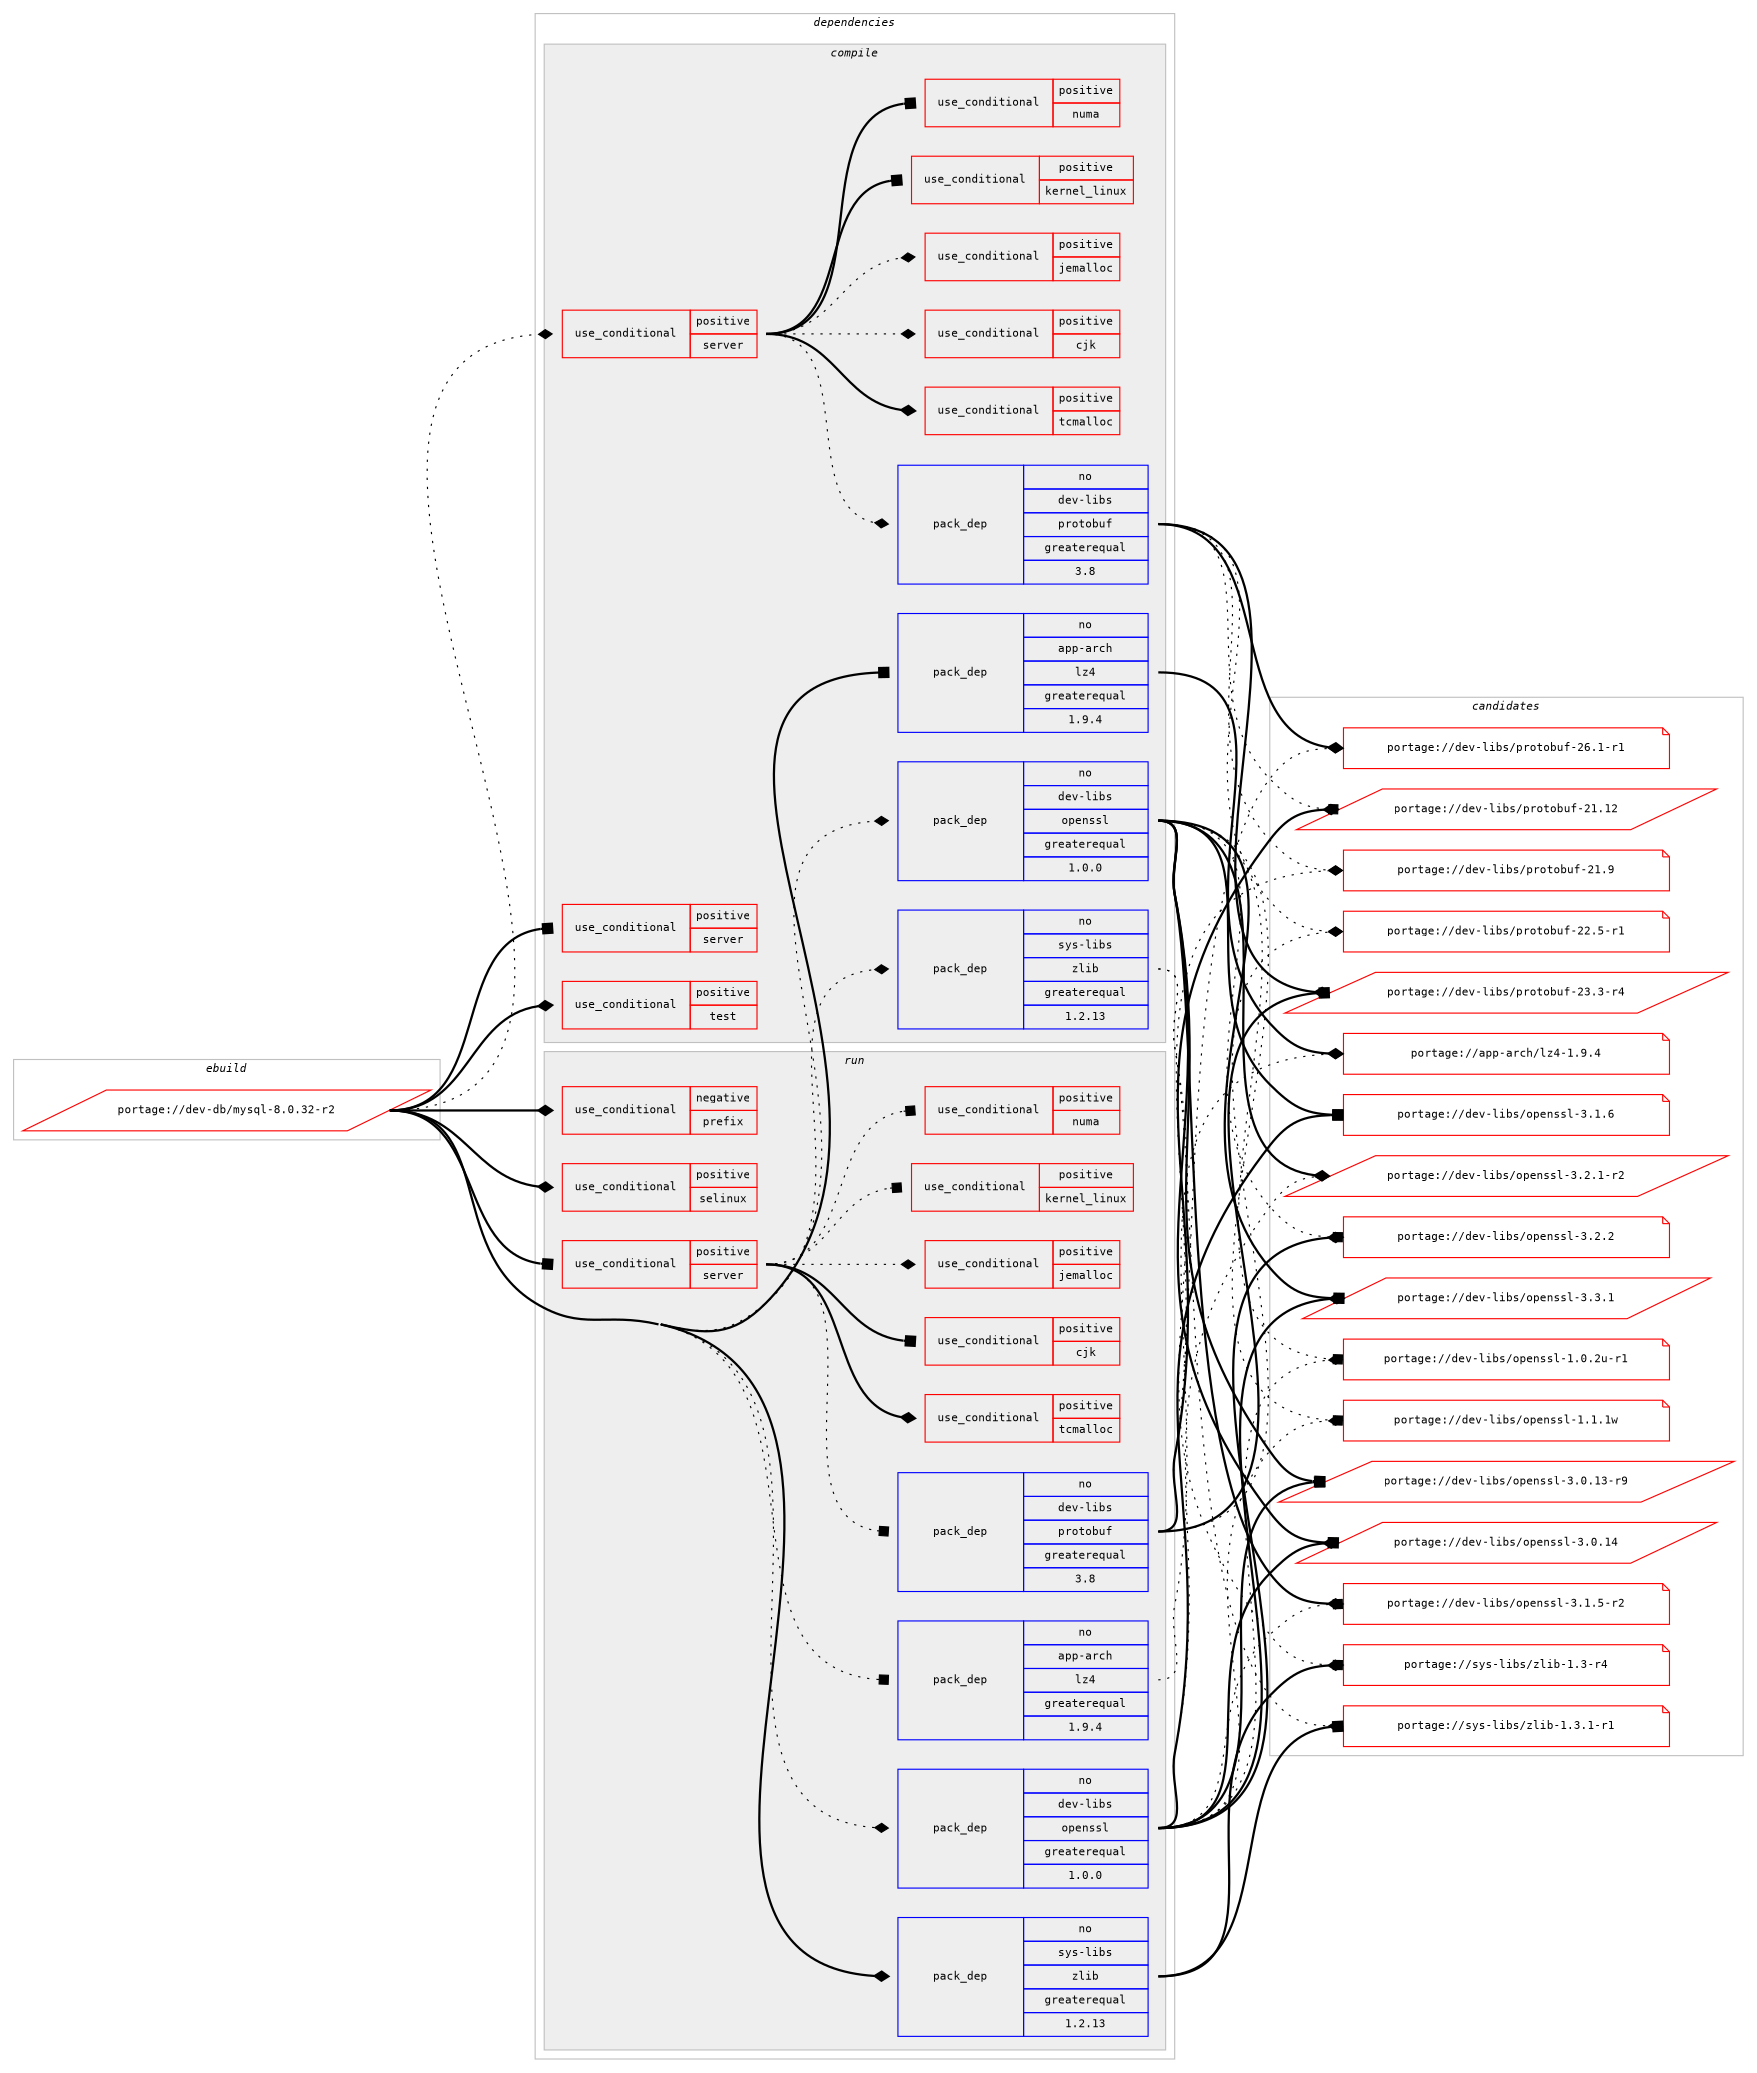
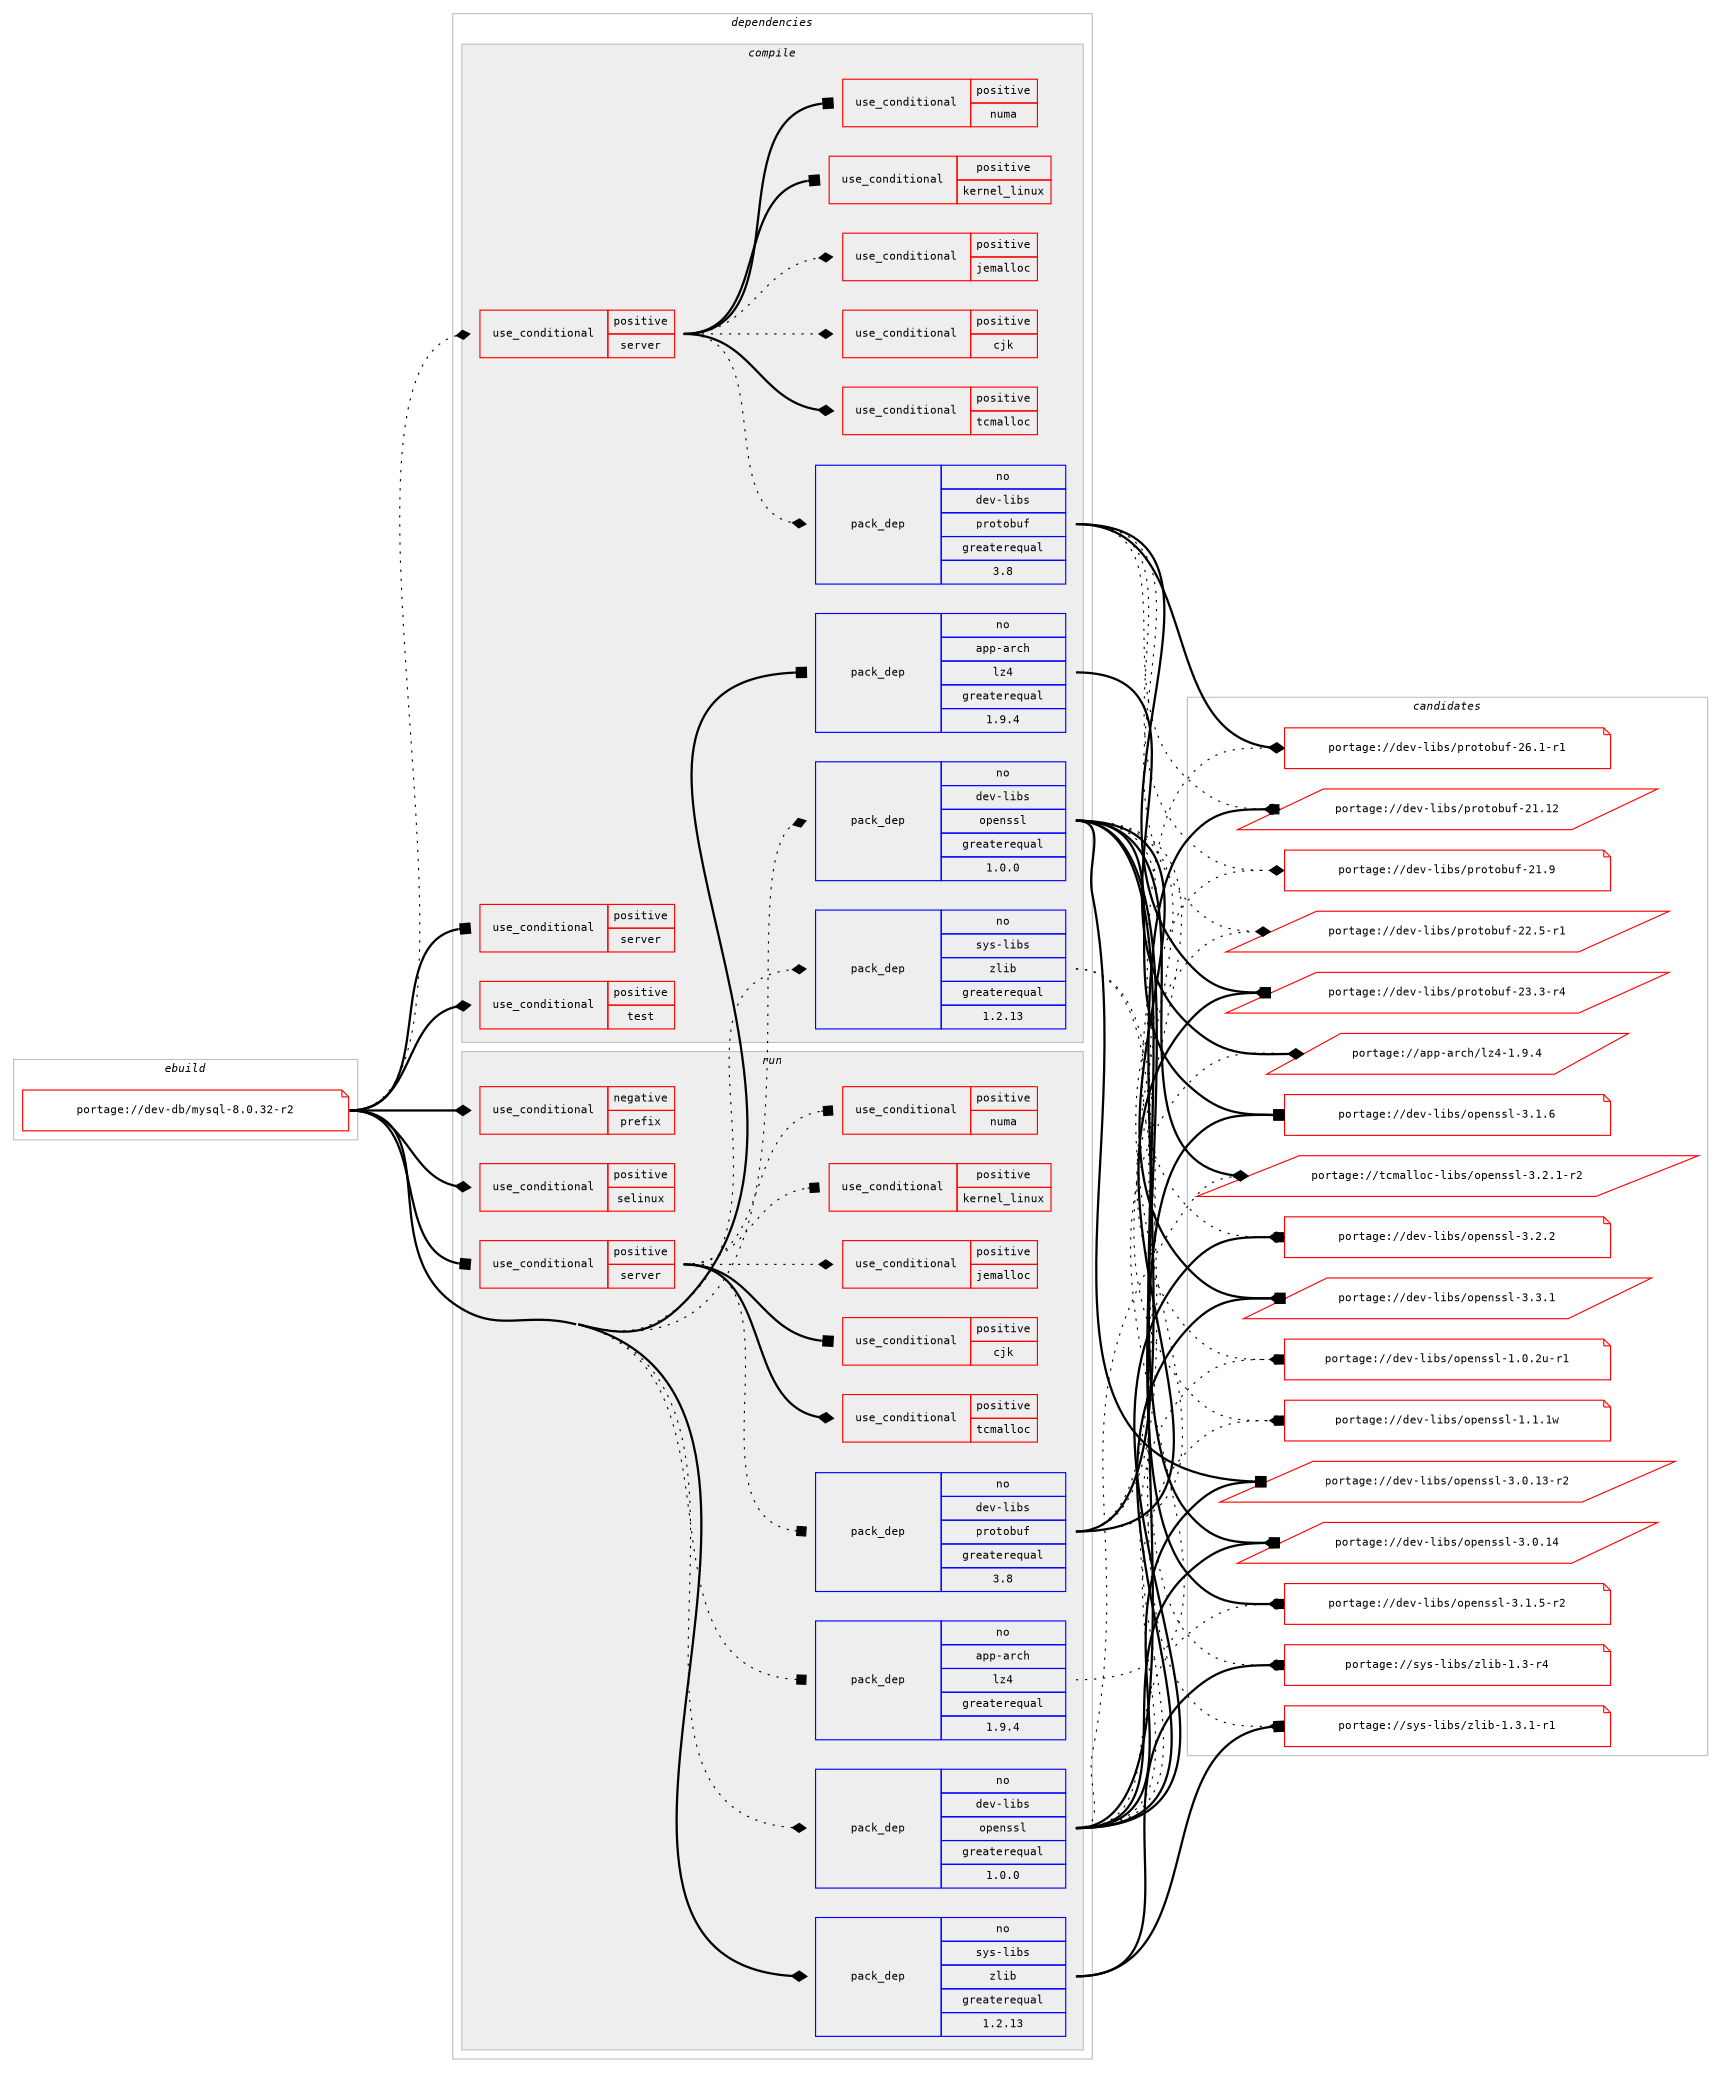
(1507, 932) -> (1448, 932)
(1507, 1054) -> (1448, 1054)
(227, 1110) -> (186, 1110)
(1507, 1176) -> (1448, 1176)
(1507, 1482) -> (1448, 1482)
